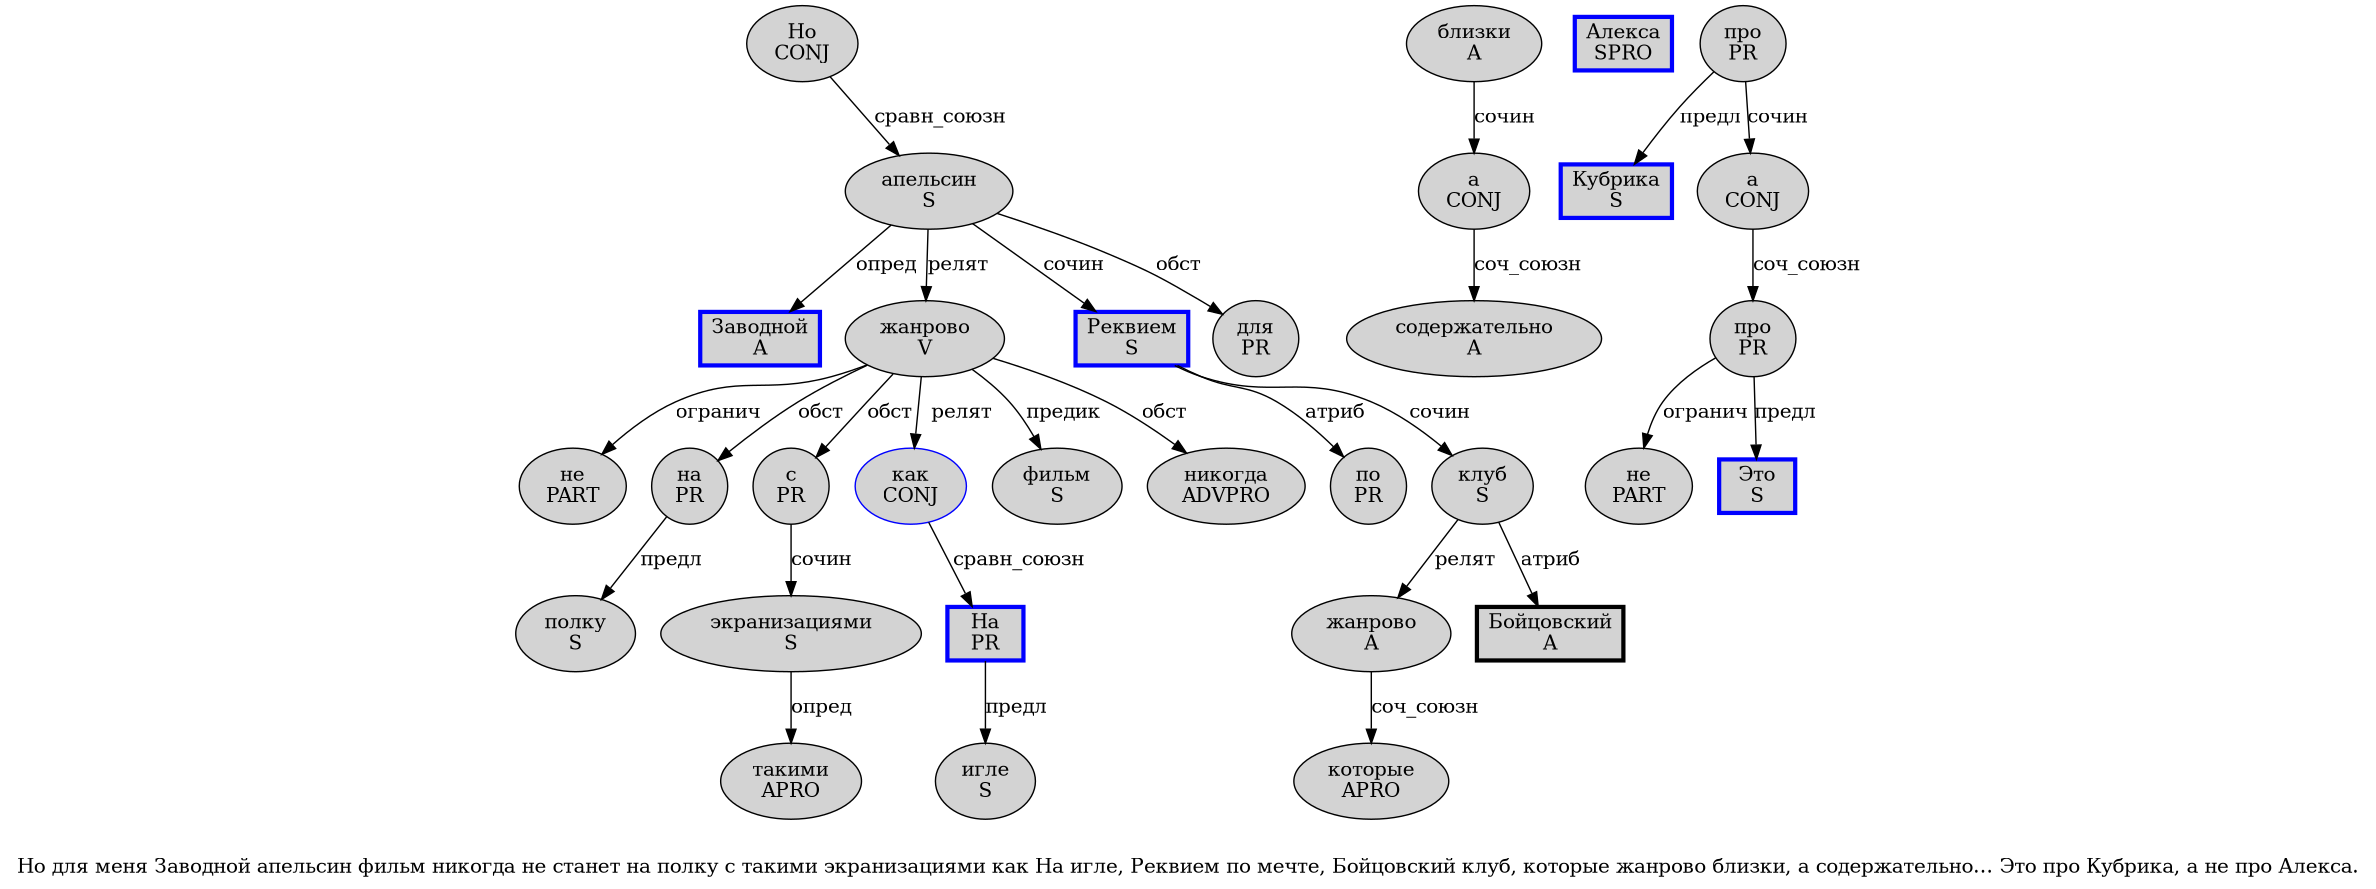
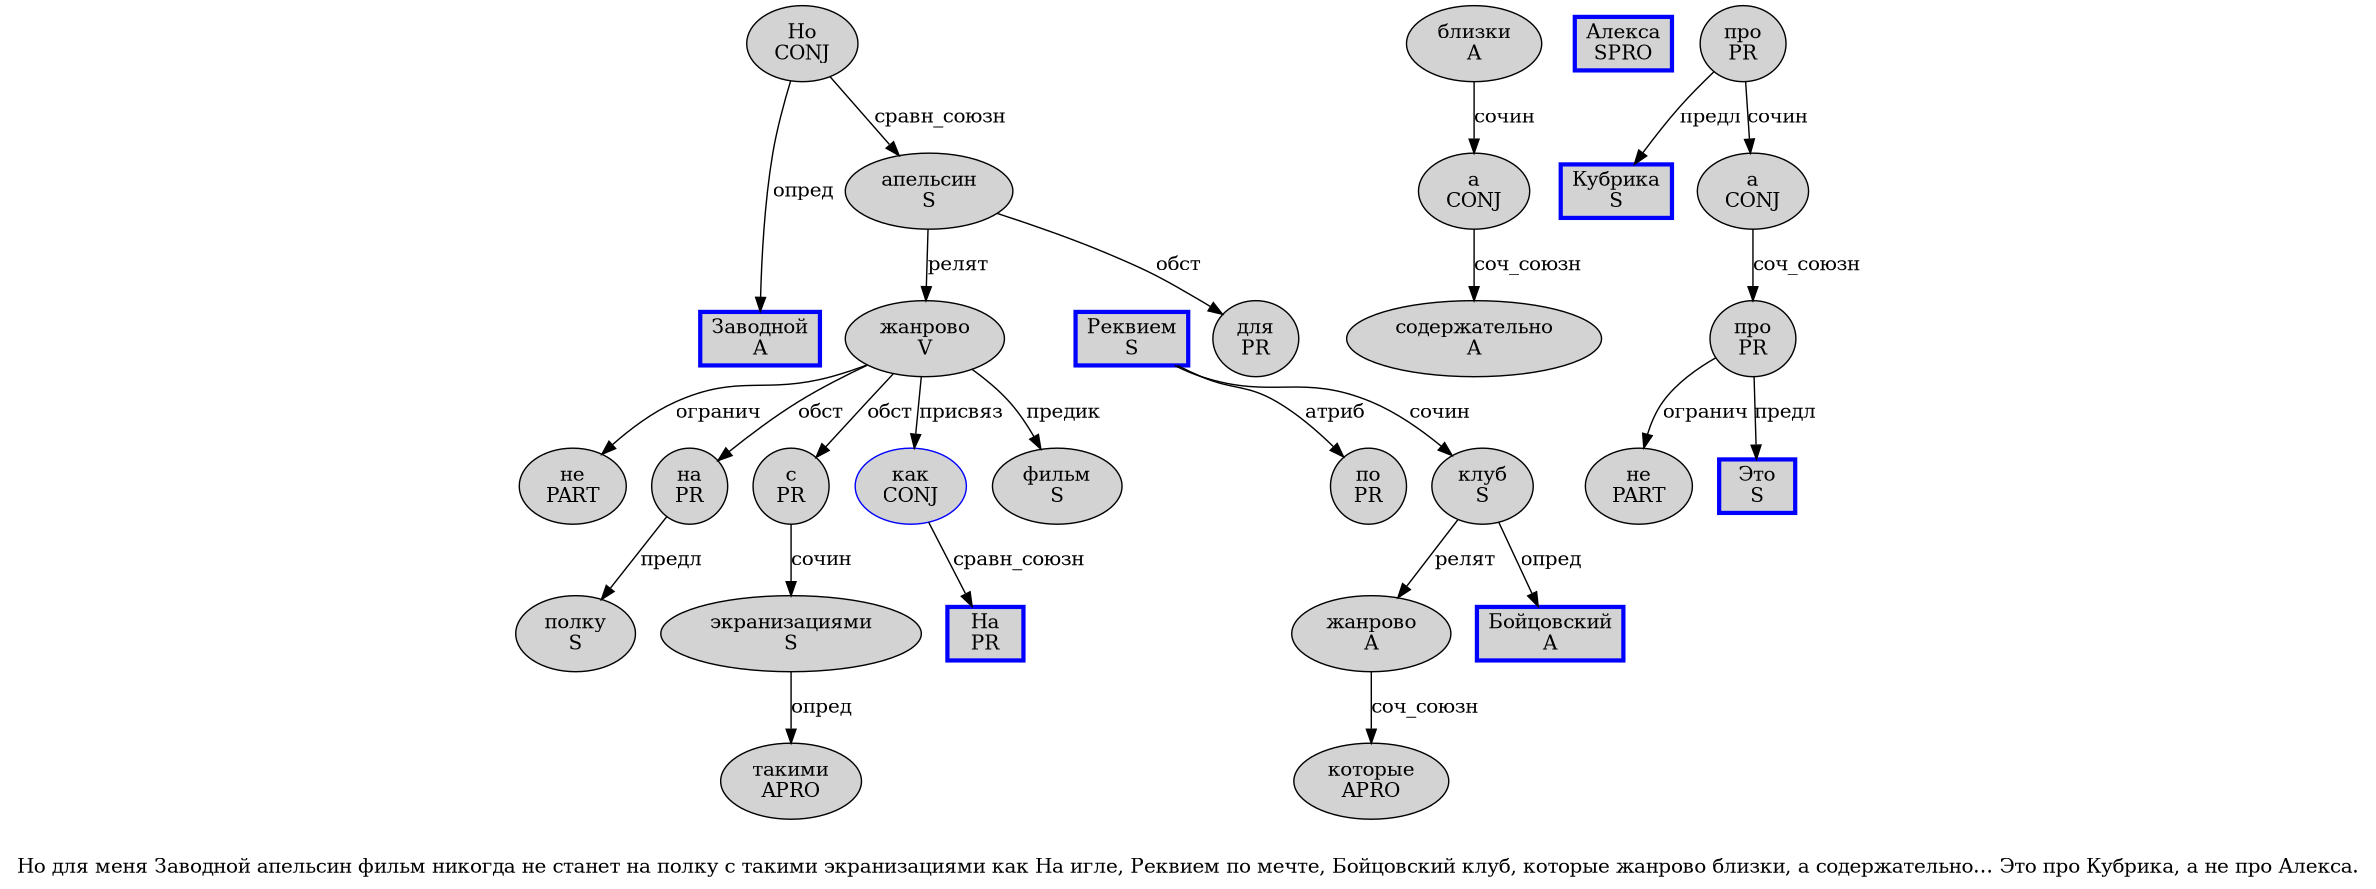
(1028, 263) -> none
(846, 264) -> (768, 188)
(961, 412) -> (961, 412)
(1226, 486) -> none
(1551, 560) -> (1551, 560)
(1550, 634) -> (1550, 634)
(985, 781) -> none
